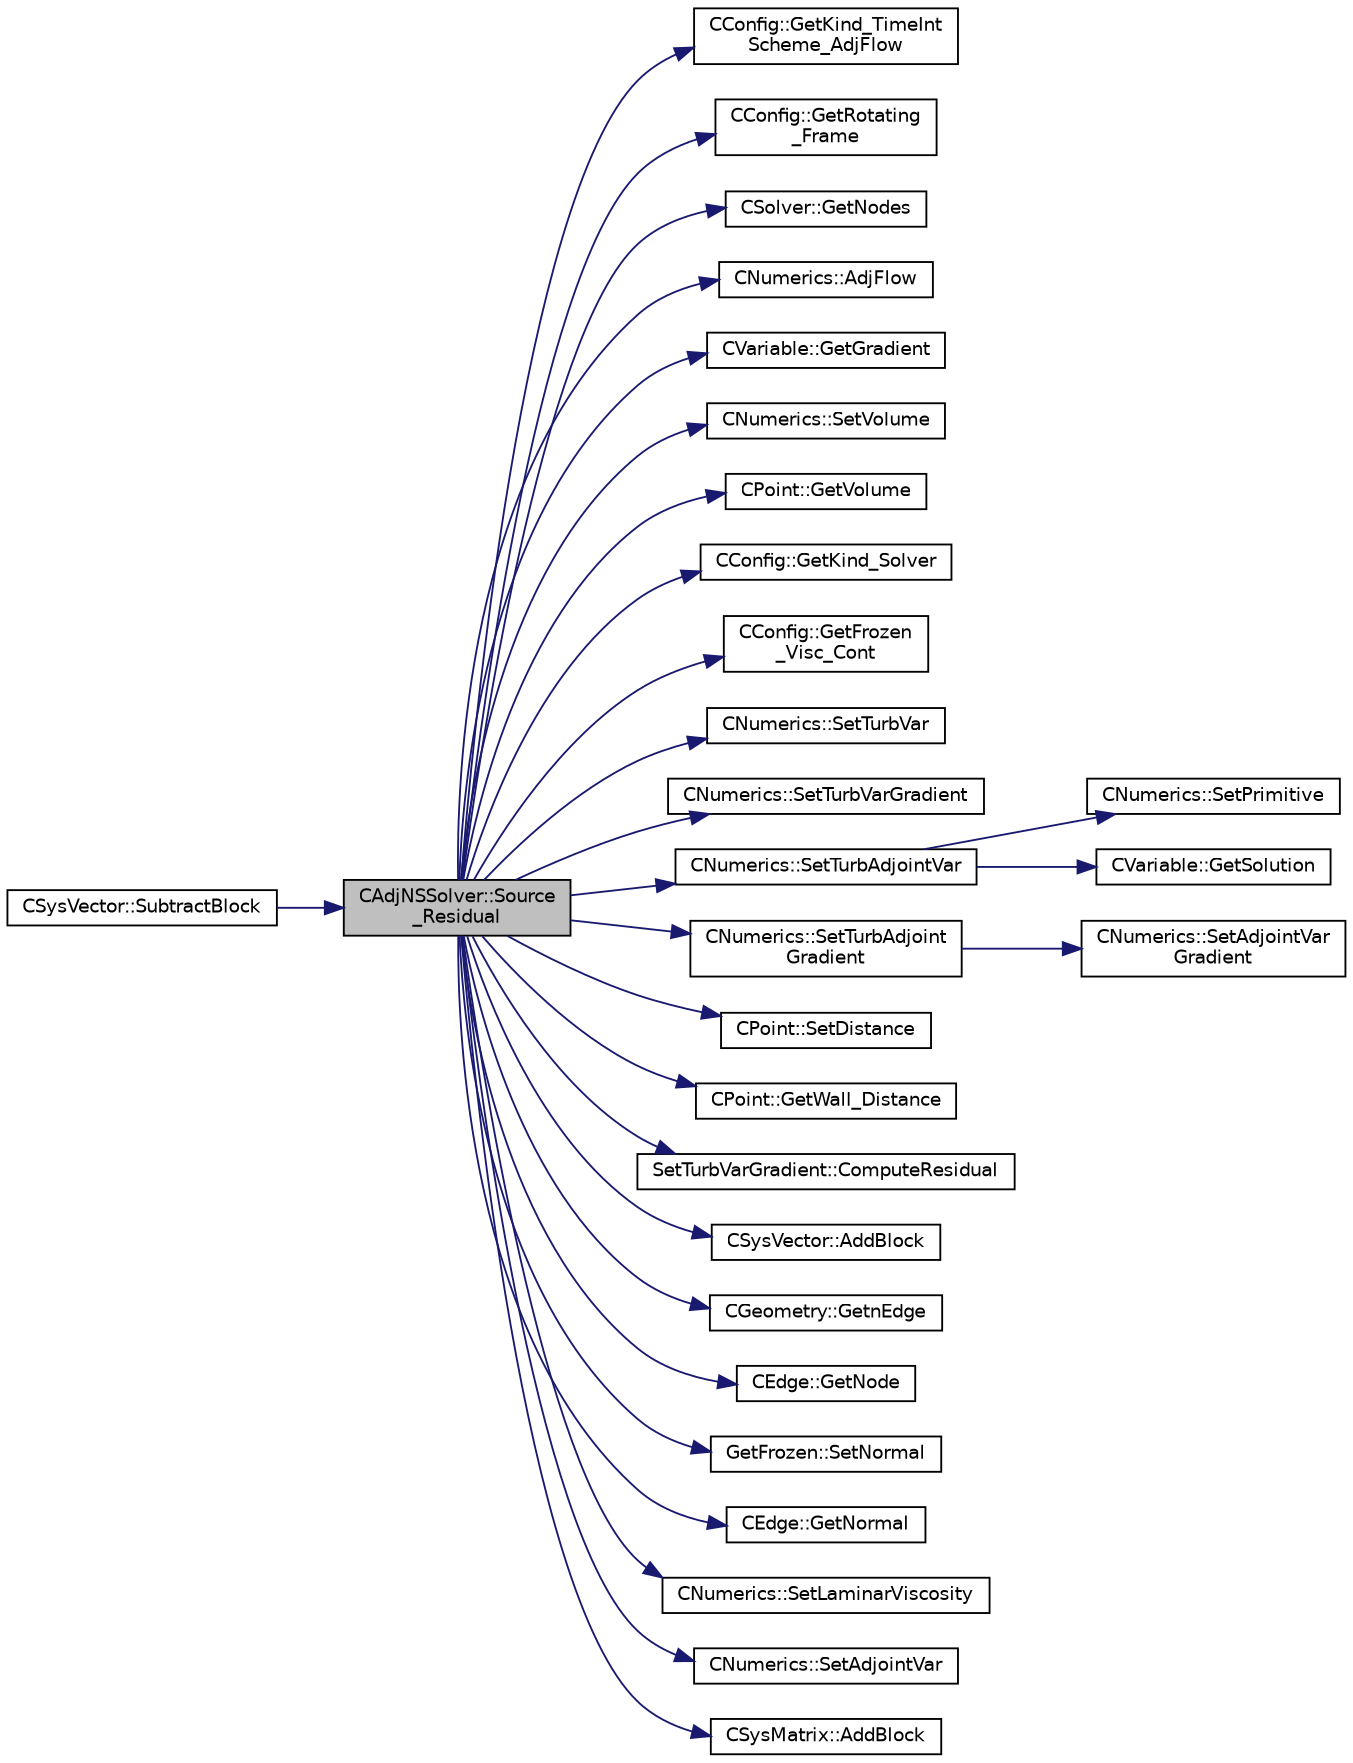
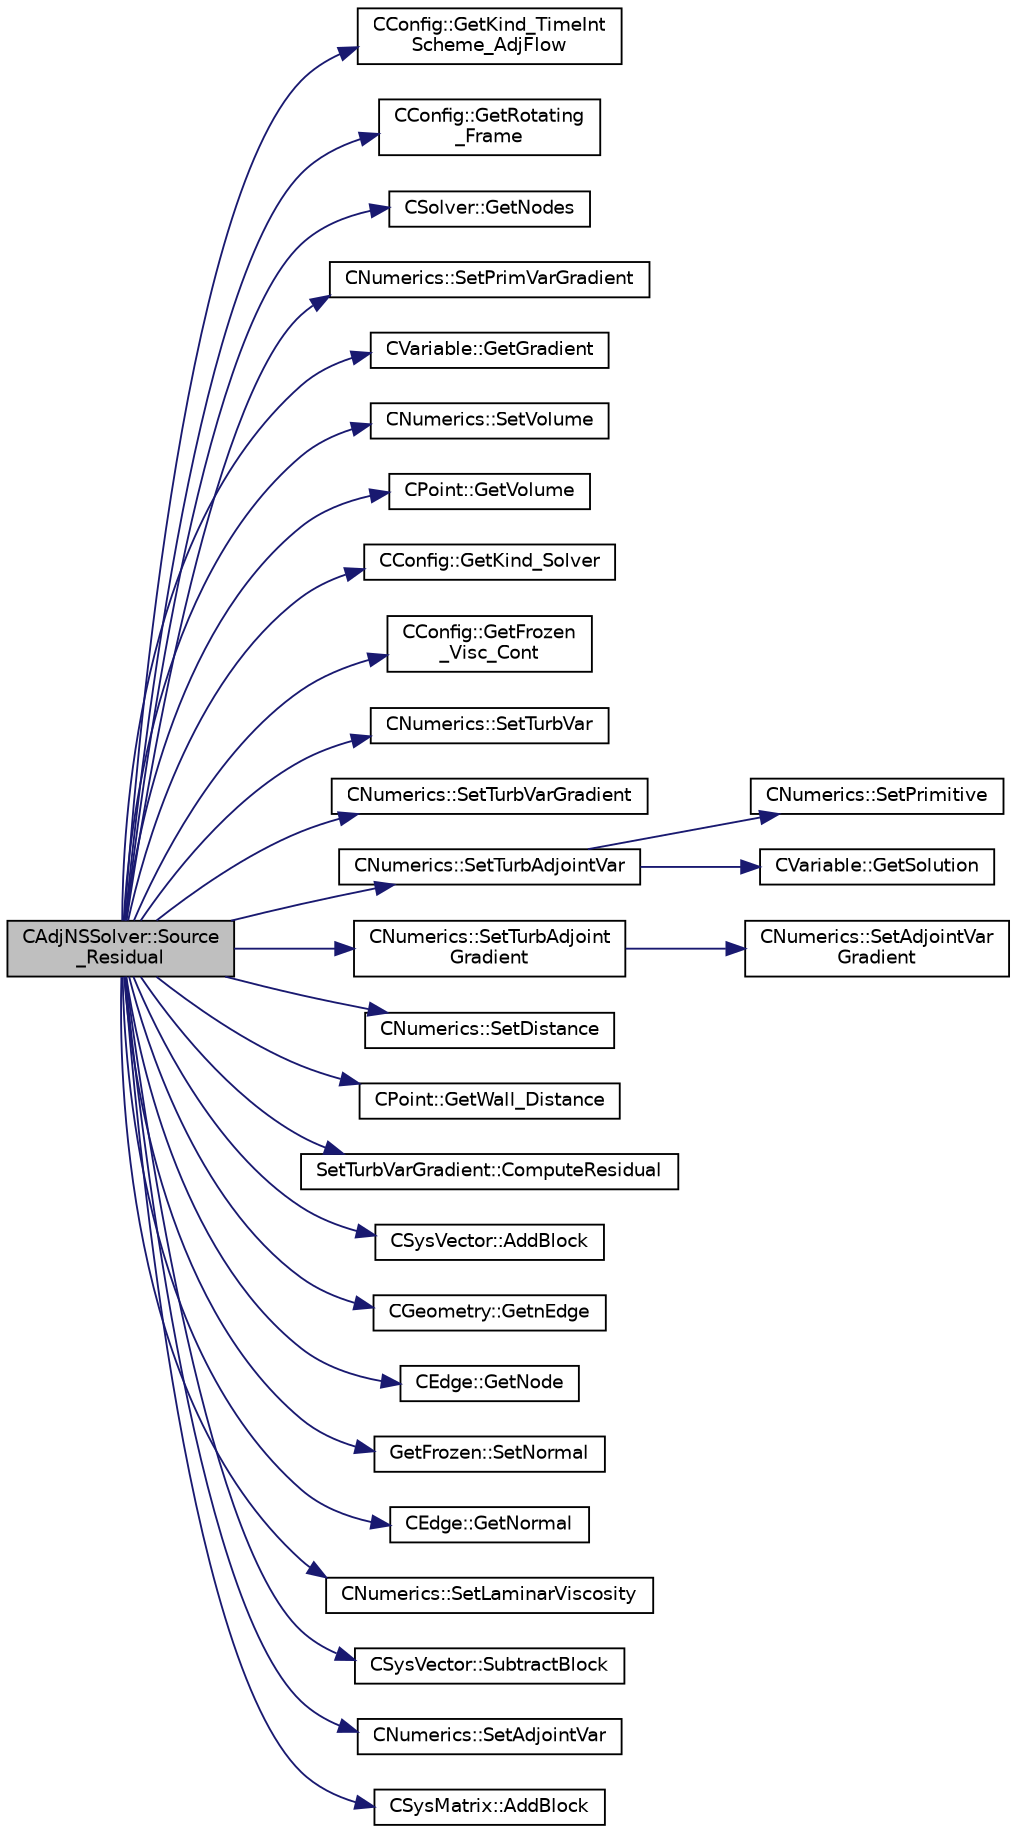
(826, 280) -> (490, 280)
(301, 908) -> (195, 1370)
(826, 1030) -> (490, 1030)
